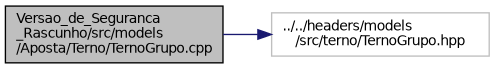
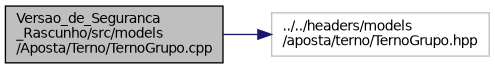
(380, 34) -> (380, 34)
